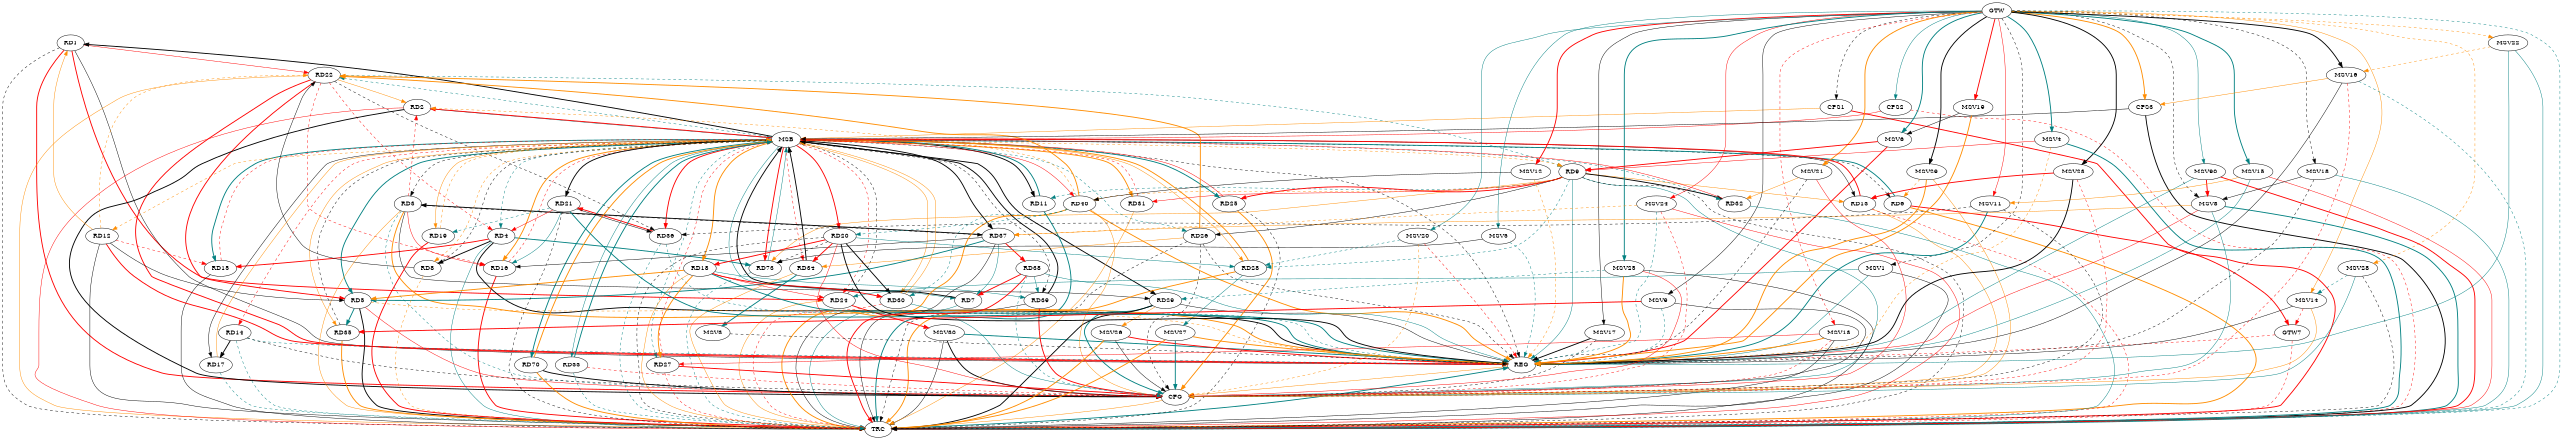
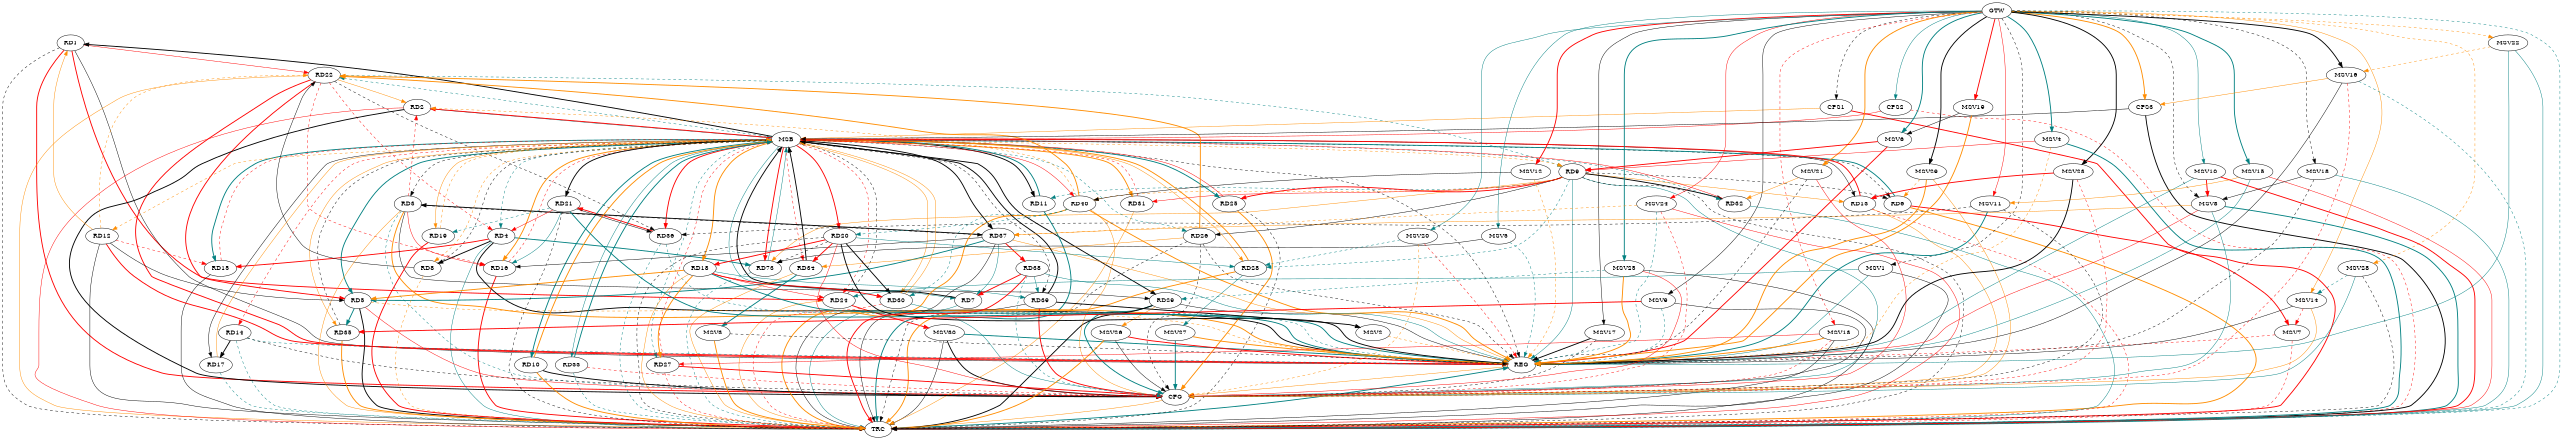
(2206, 172) -> (2206, 172)
none -> (1735, 180)
none -> (1260, 306)
none -> (1373, 333)
(2292, 333) -> (2292, 333)
(531, 365) -> (531, 365)
(1038, 405) -> (745, 410)
